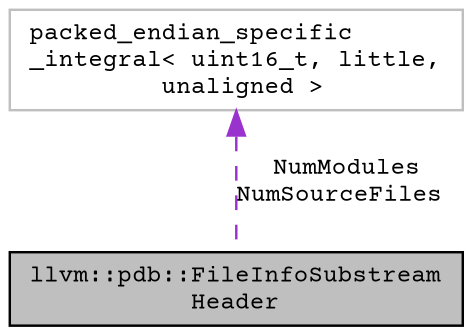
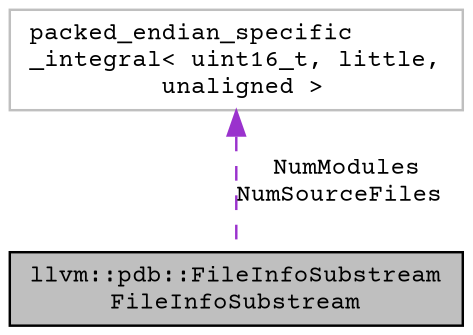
(236, 289) -> (236, 289)
